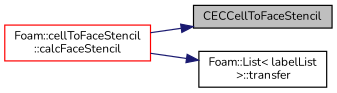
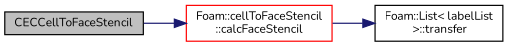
(166, 30) -> (159, 23)
